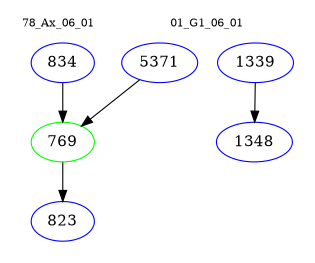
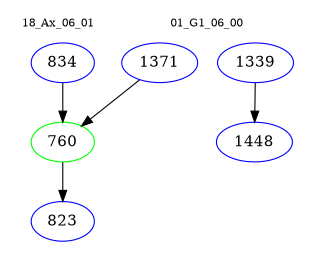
(58, 24) -> (58, 24)
(207, 24) -> (207, 24)
(160, 63) -> (160, 63)
(63, 142) -> (63, 142)
(254, 142) -> (254, 142)
